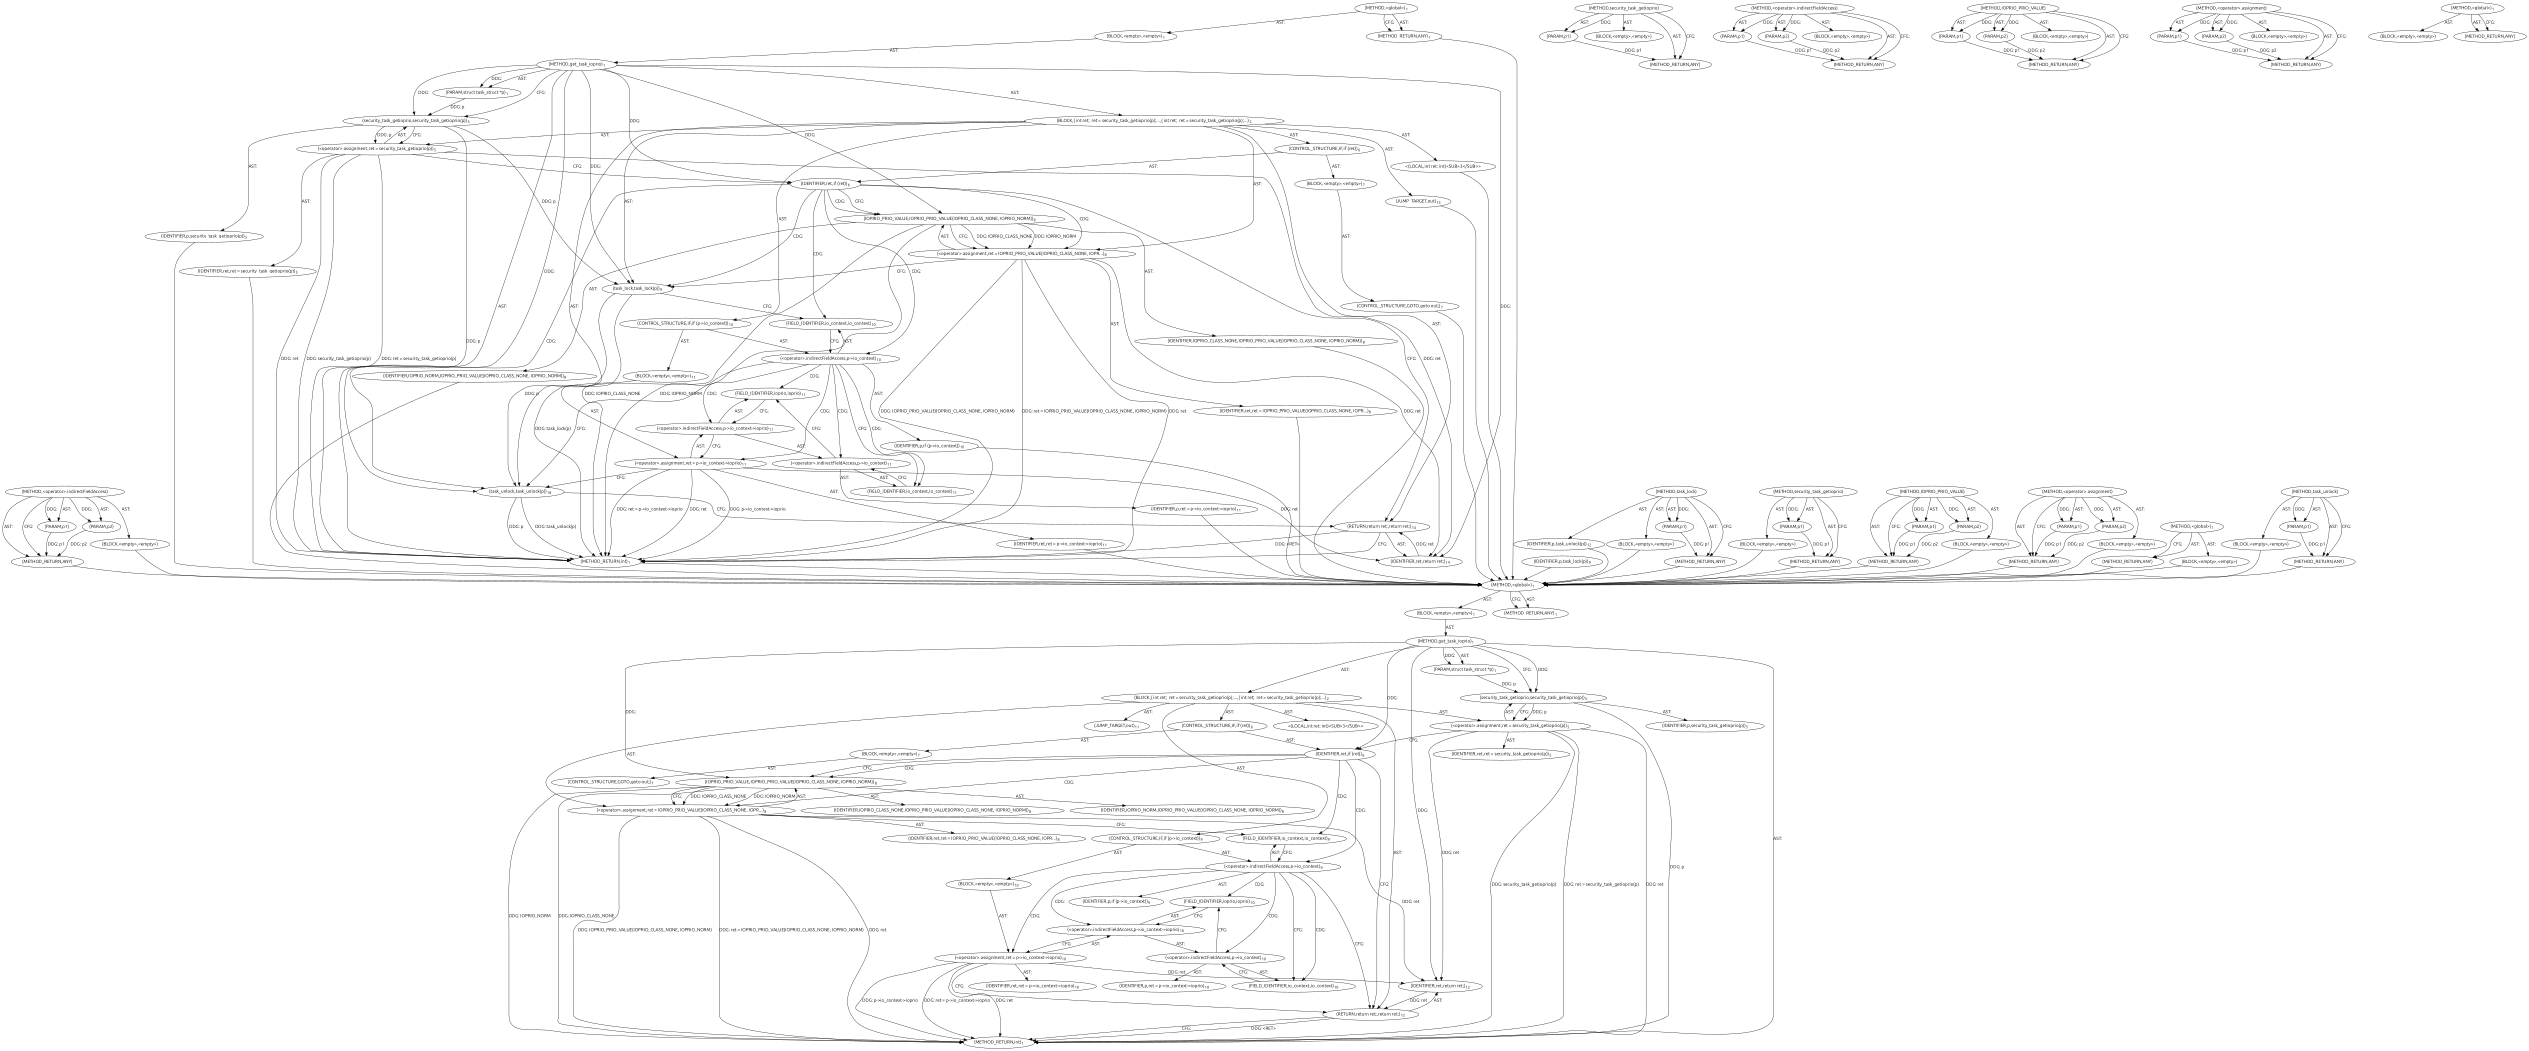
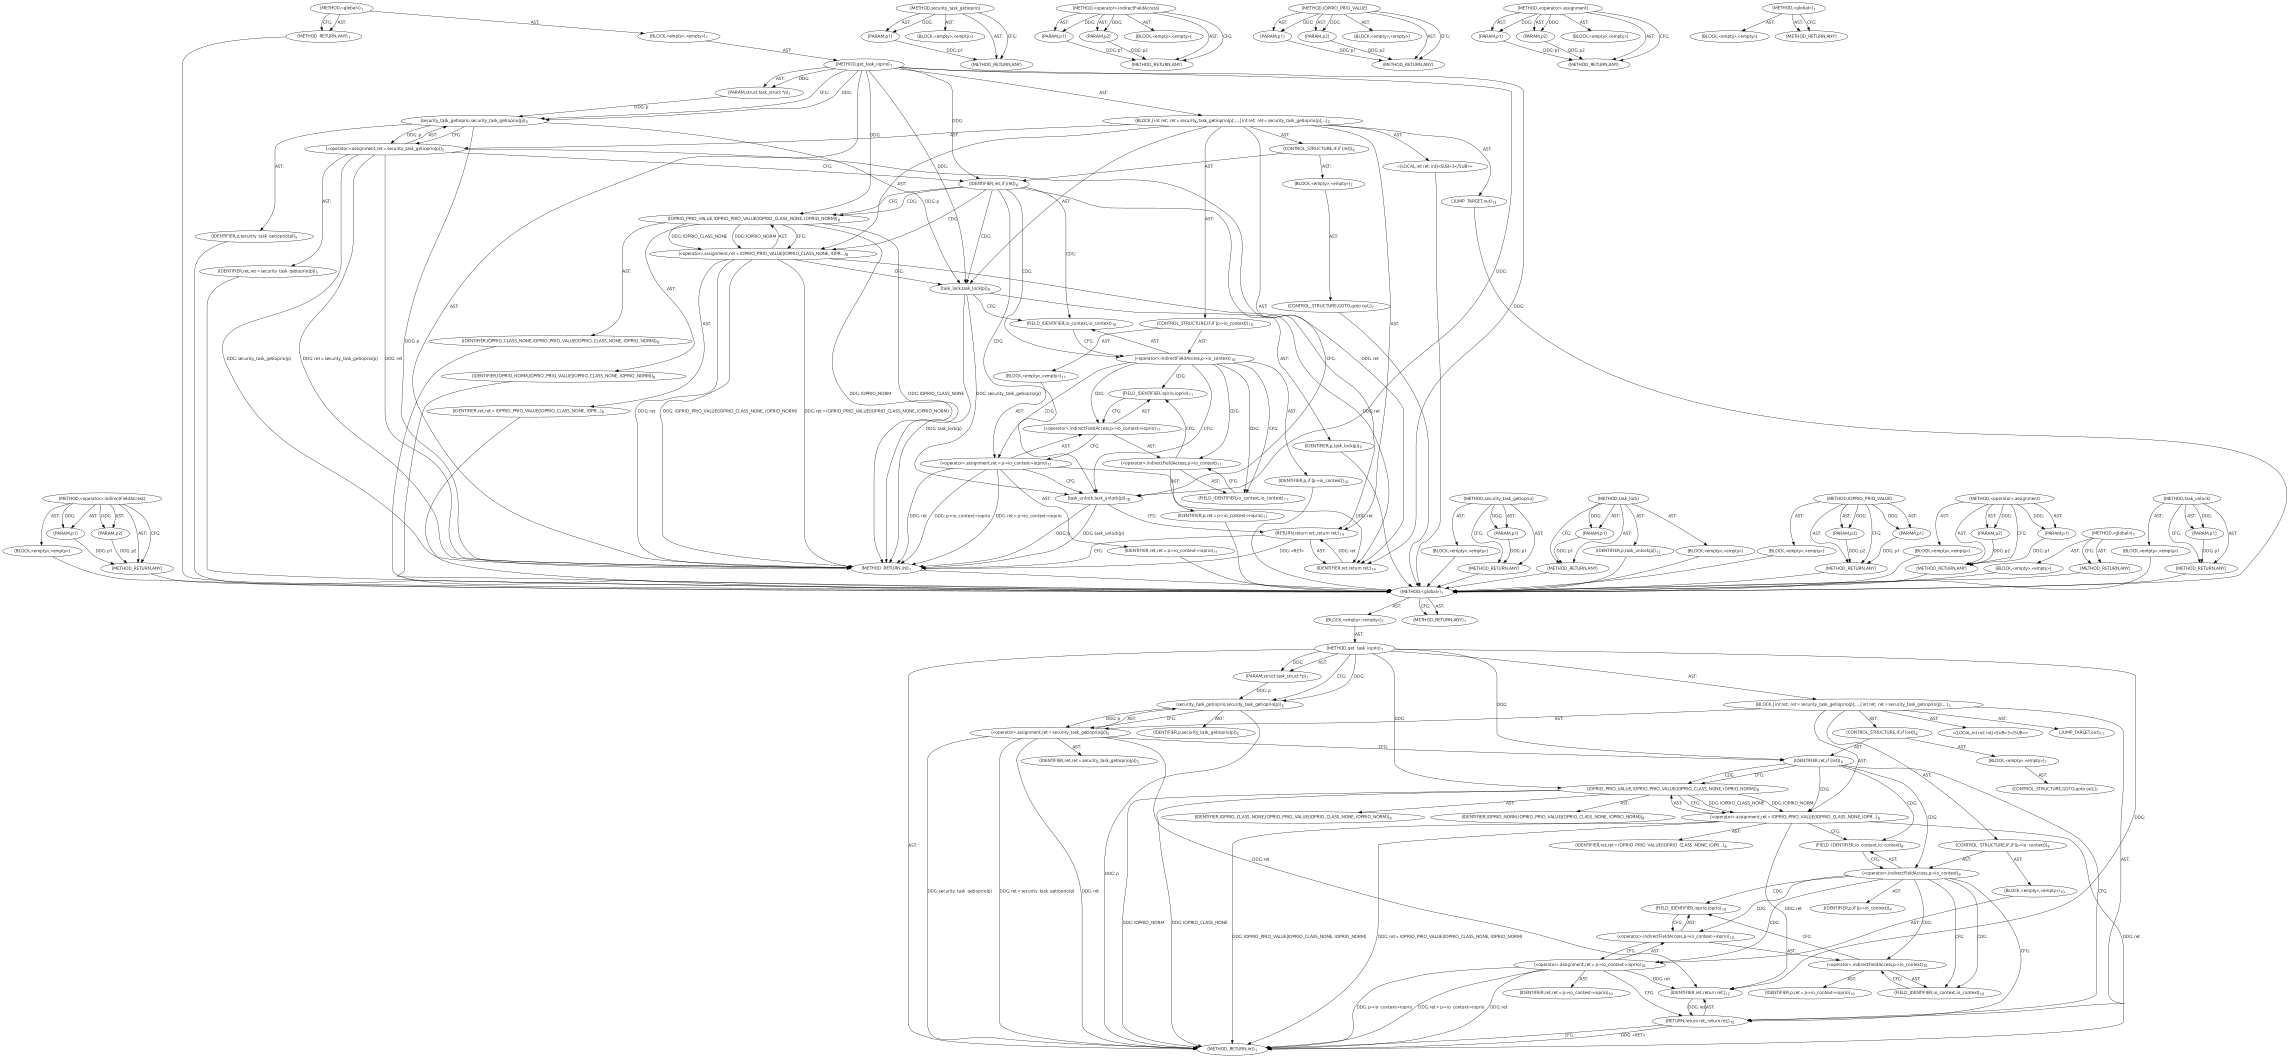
none -> (1199, 313)
(532, 394) -> (1009, 394)
